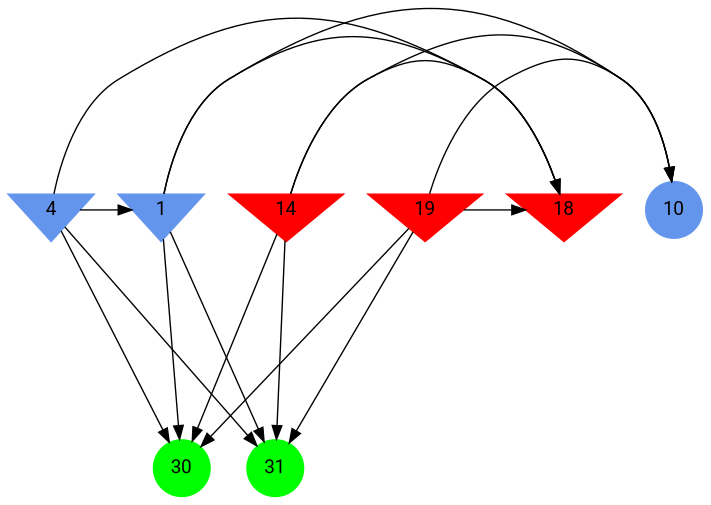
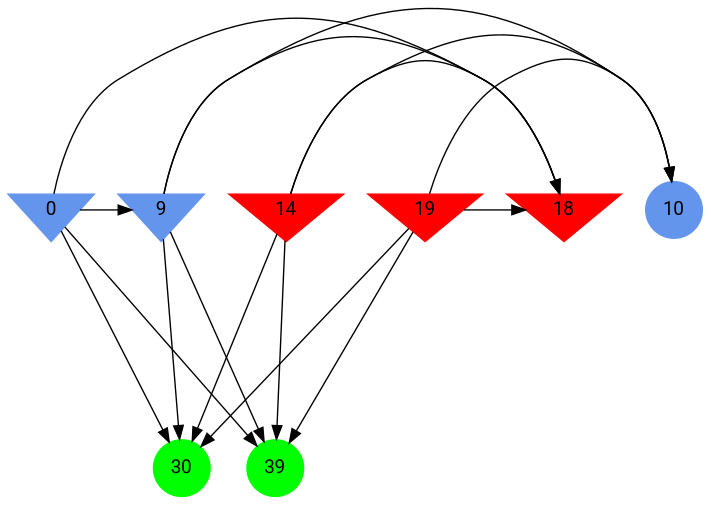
(51, 210) -> (51, 210)
(161, 210) -> (161, 210)
(275, 468) -> (275, 468)
